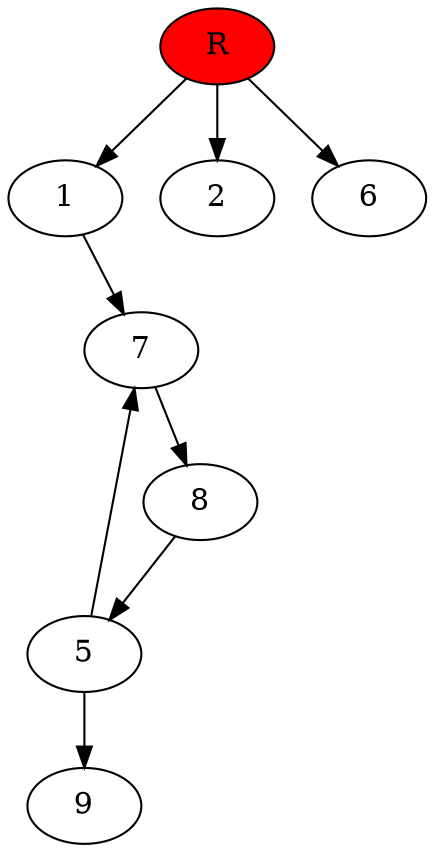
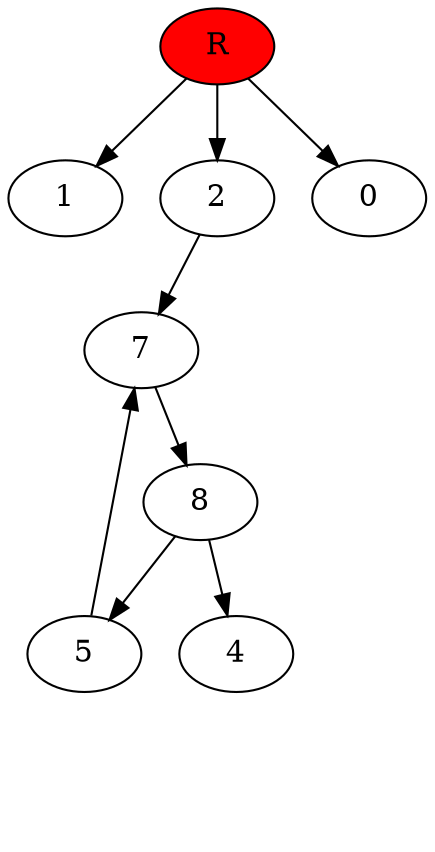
(369, 198) -> (369, 198)
(99, 265) -> (184, 265)
none -> (236, 654)
(84, 806) -> none
